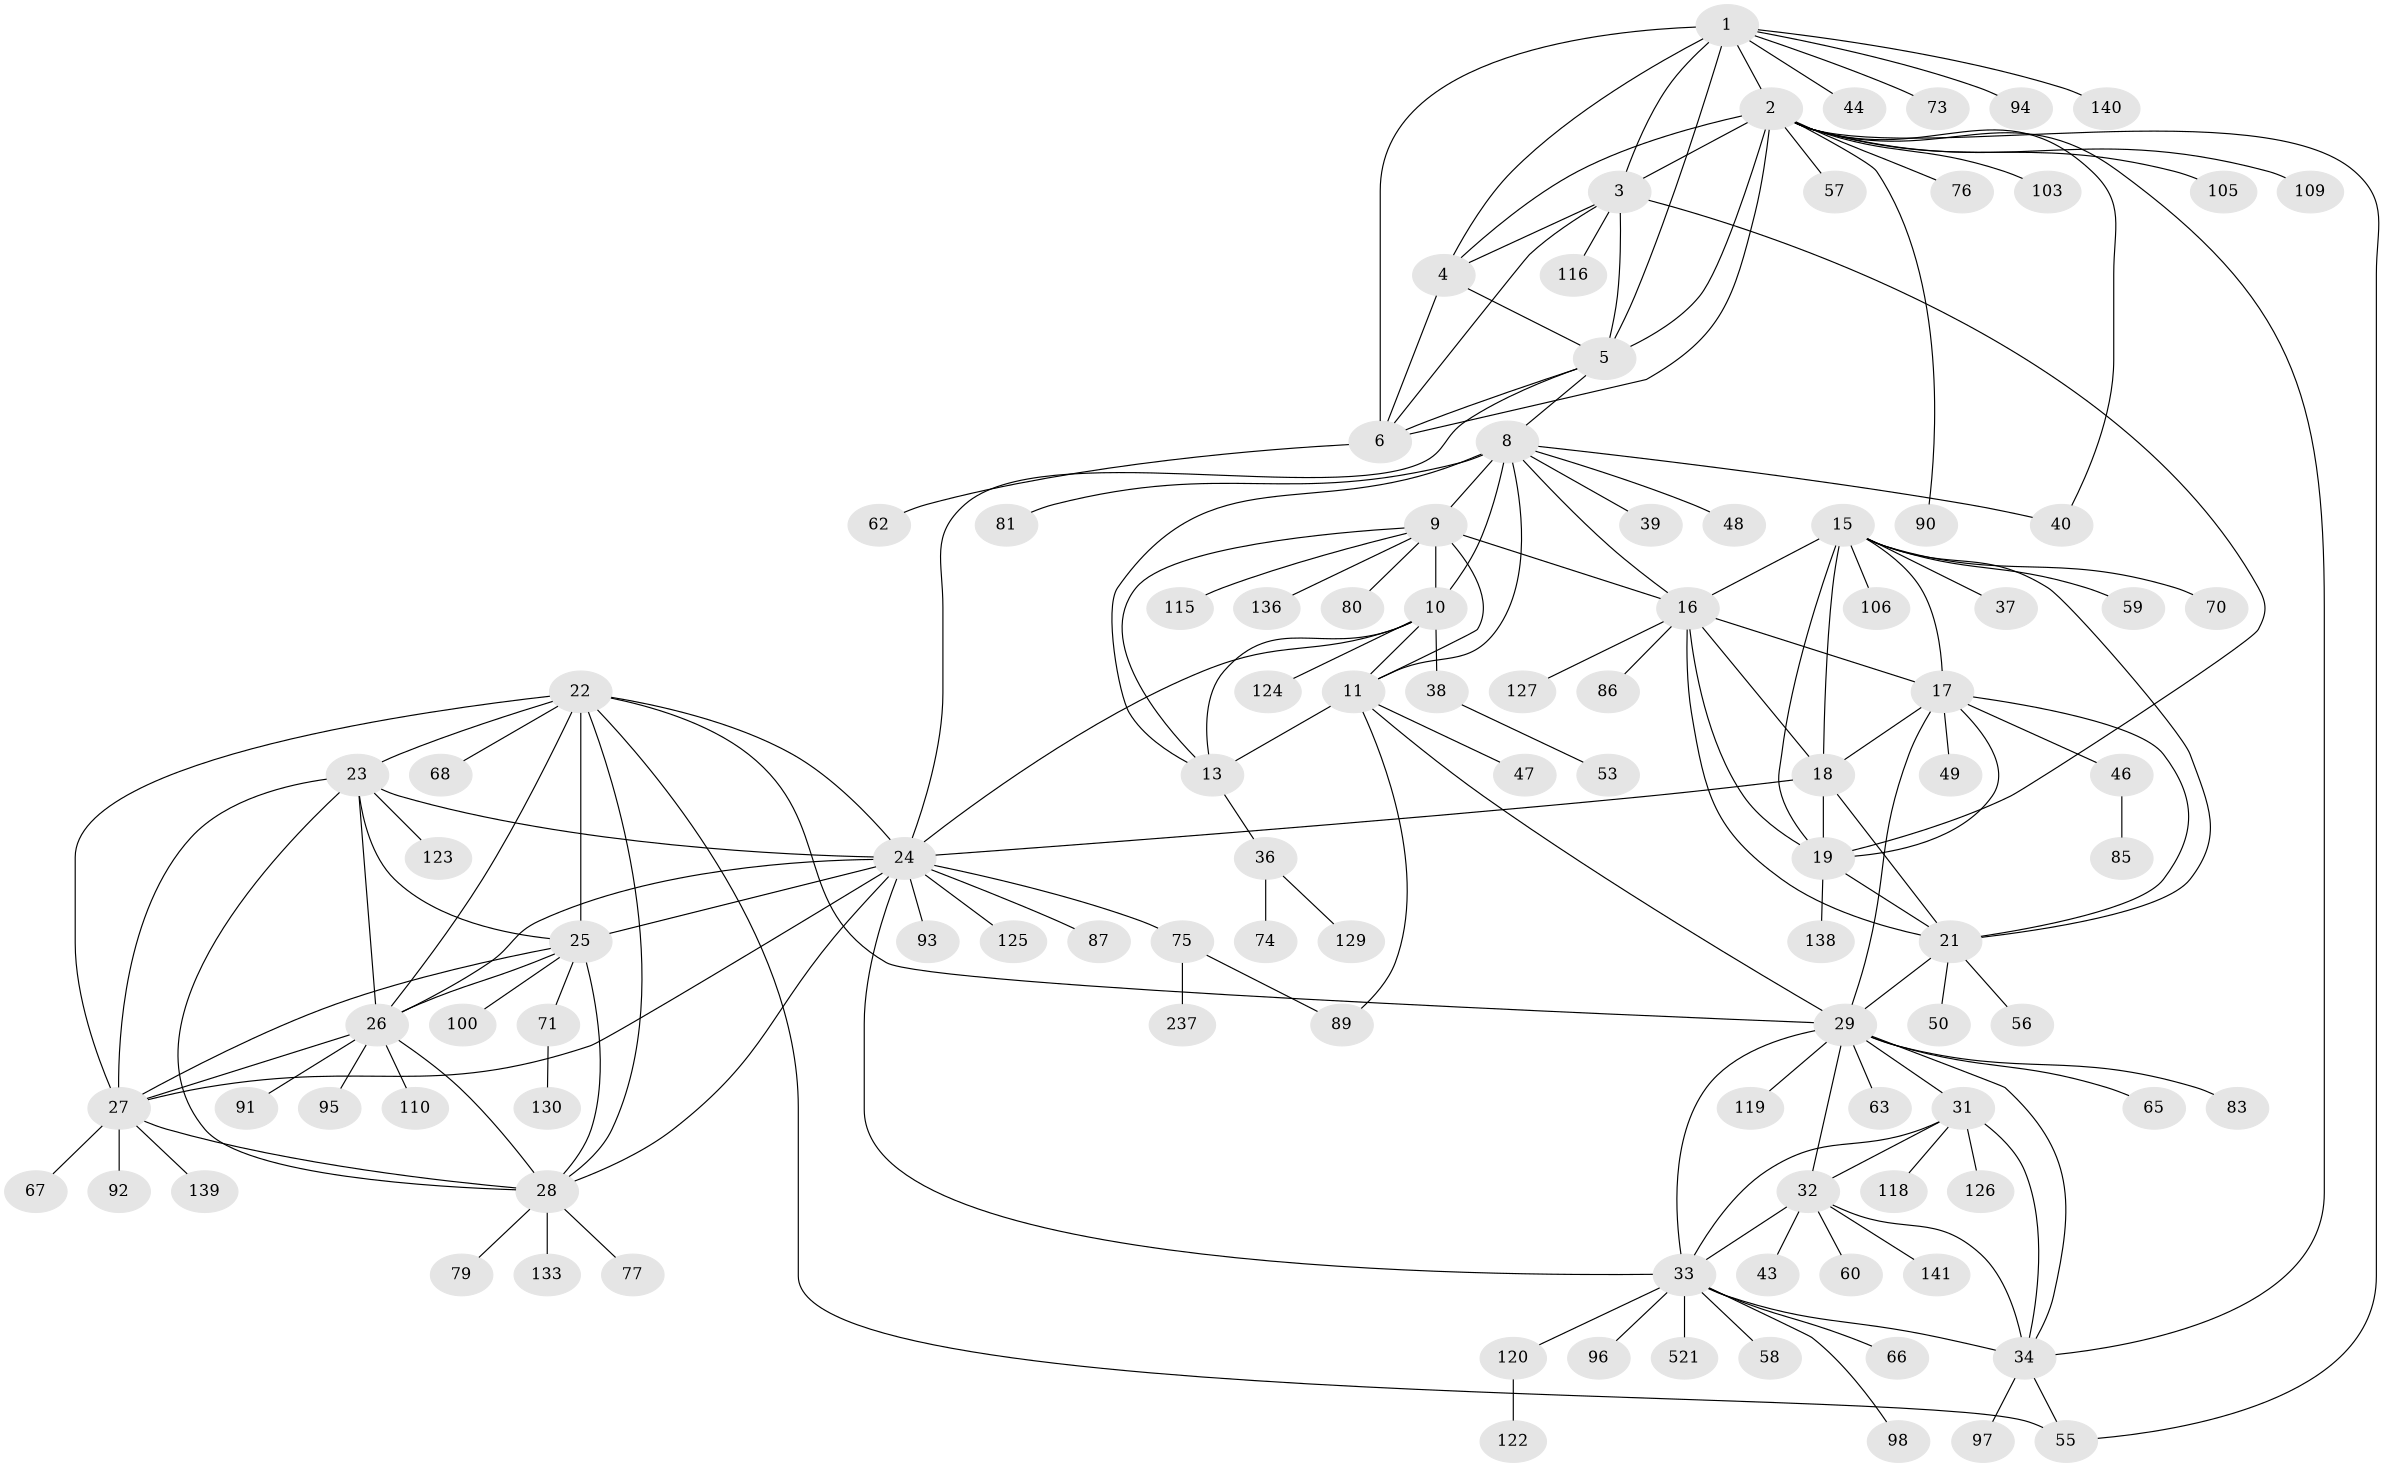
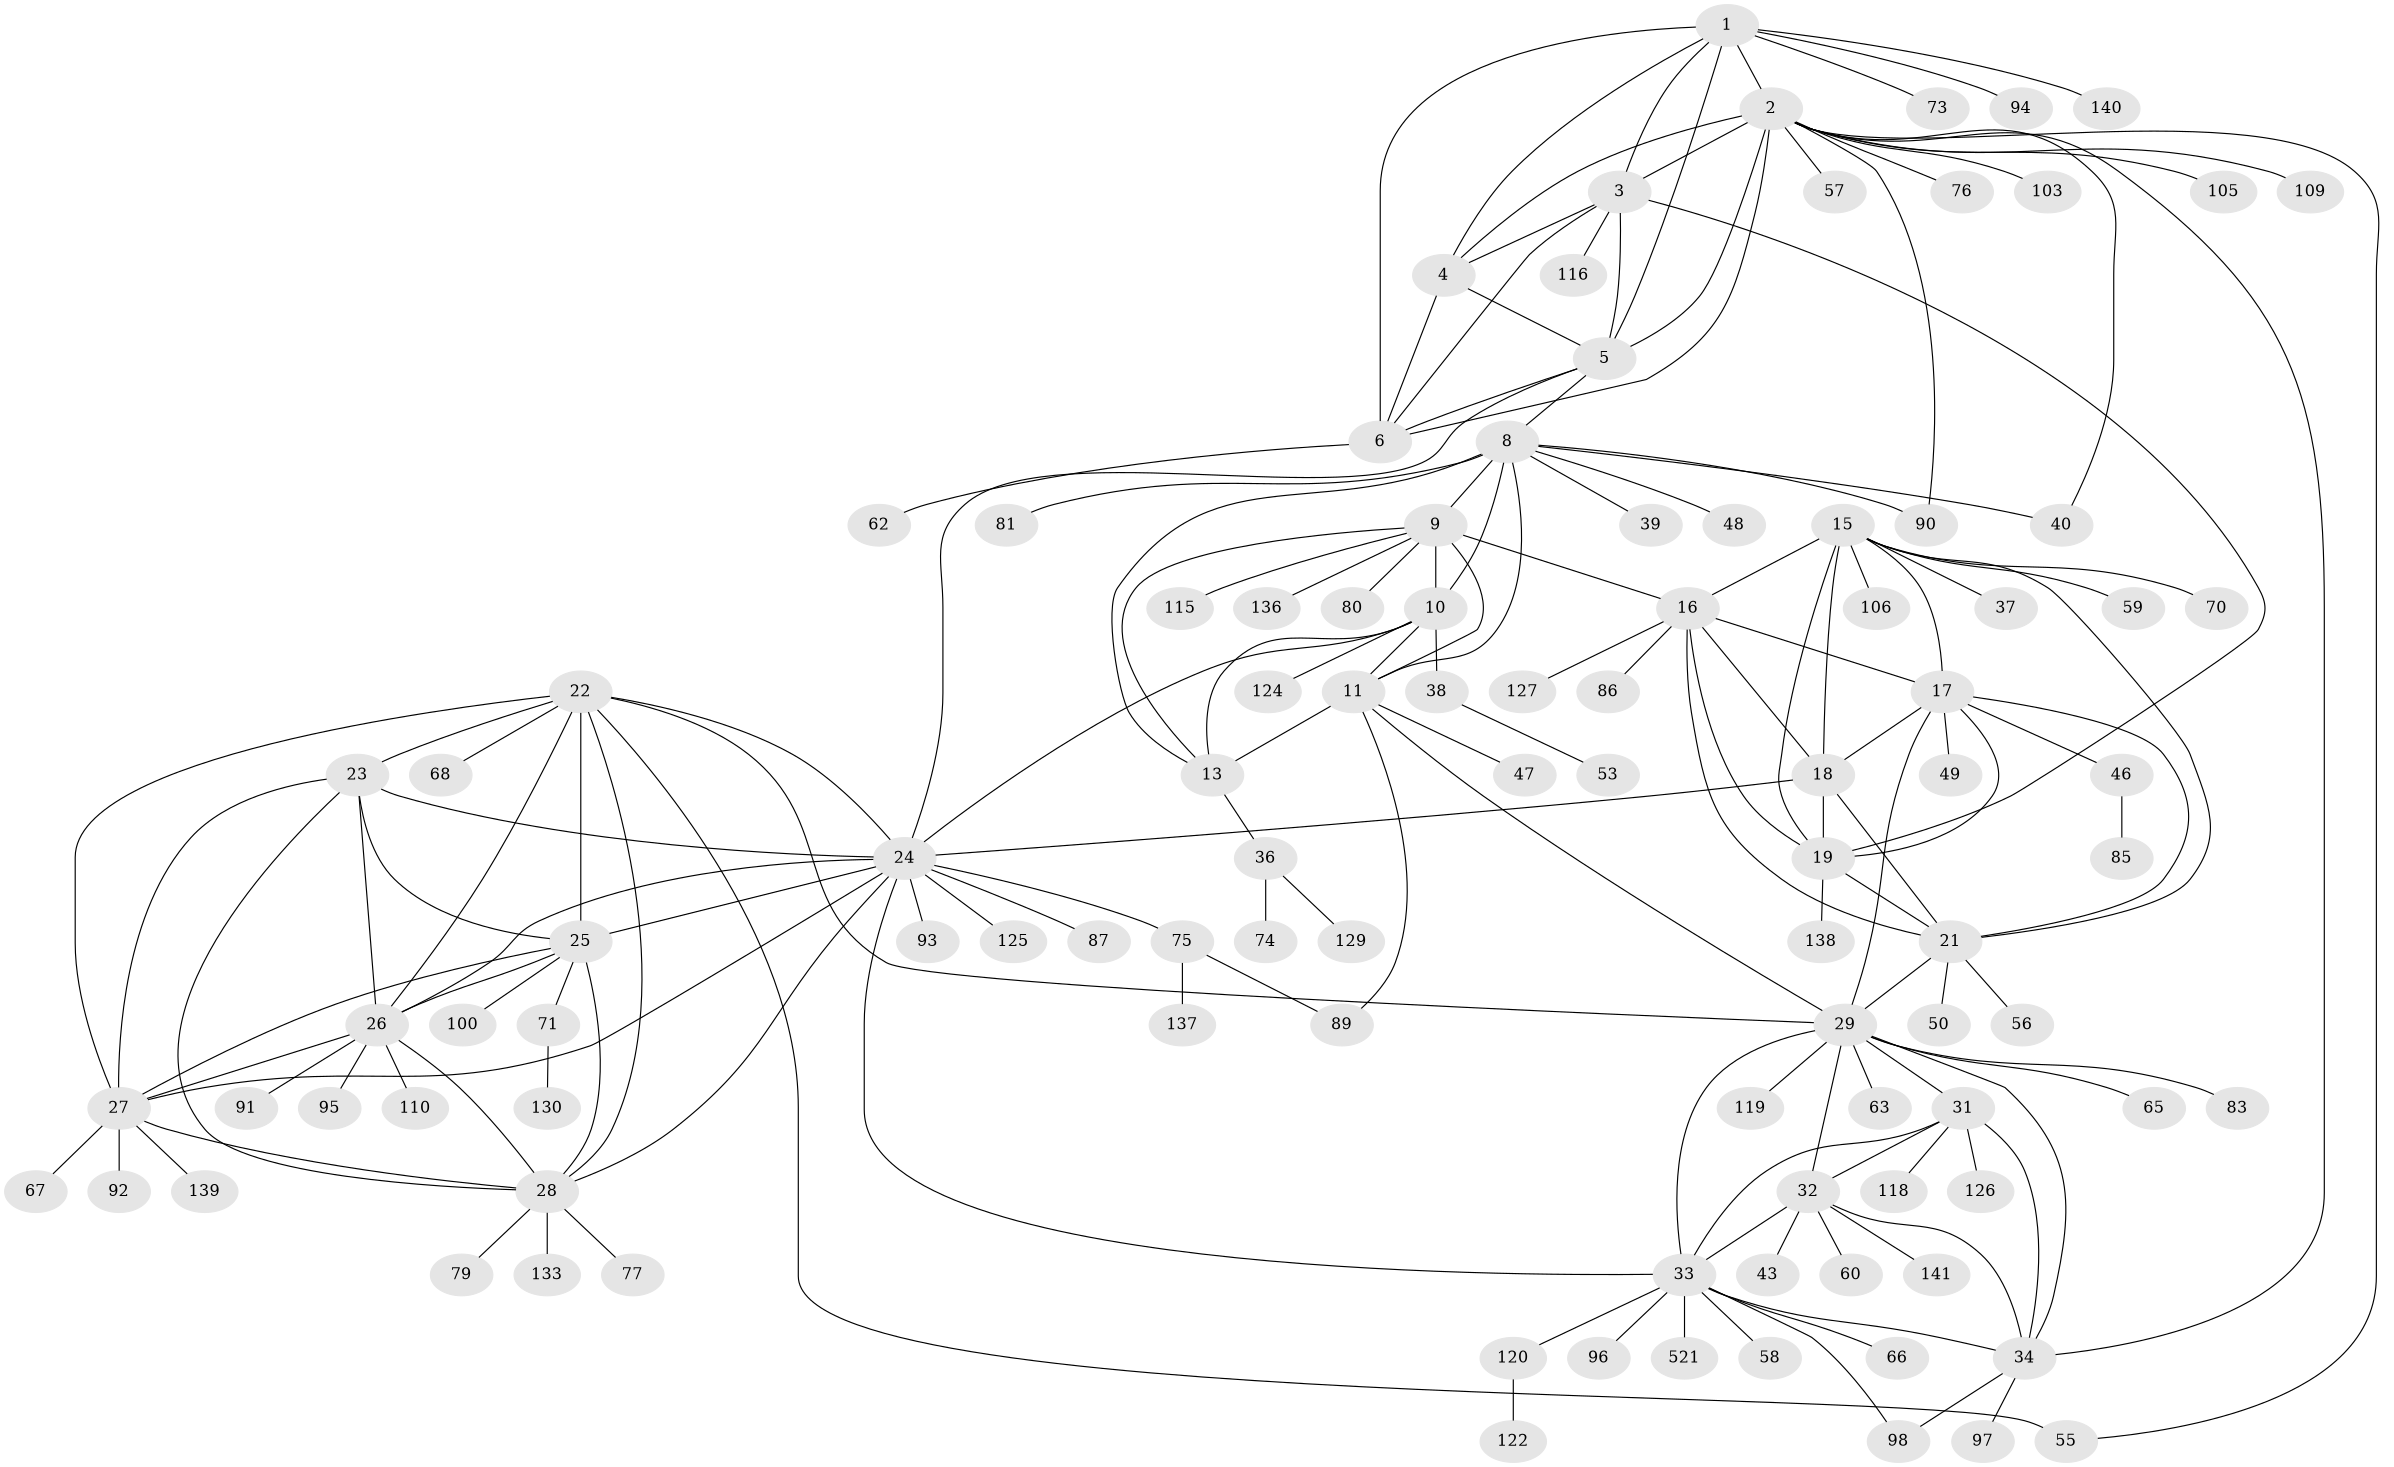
(1855, 109) -> none
(1592, 530) -> (1723, 468)
(438, 858) -> none
(1182, 1025) -> (1182, 1025)
(2046, 1400) -> (1961, 1400)
